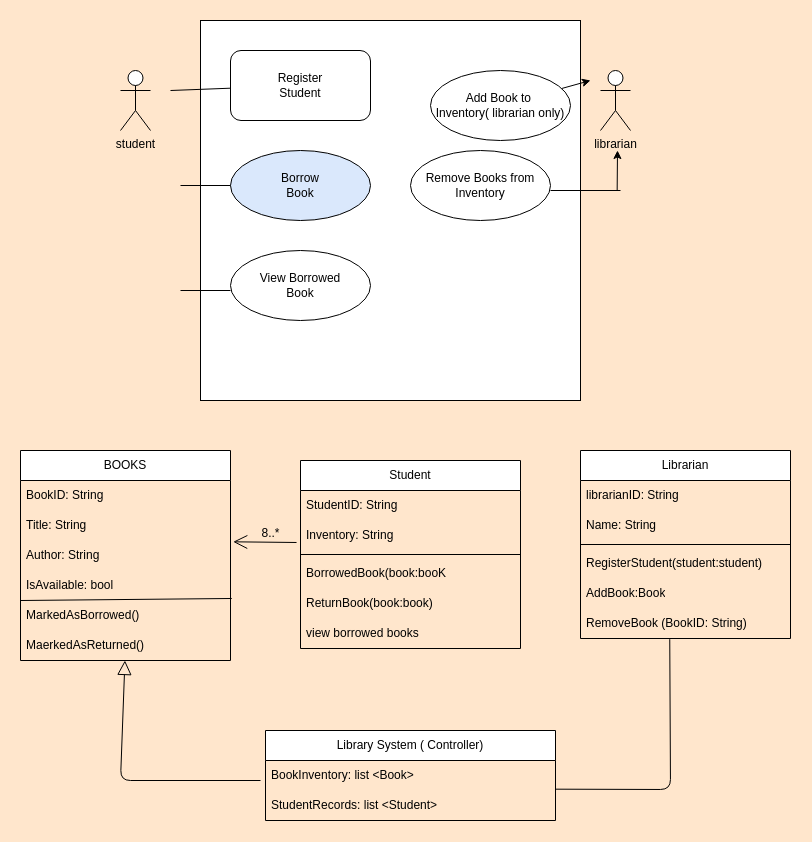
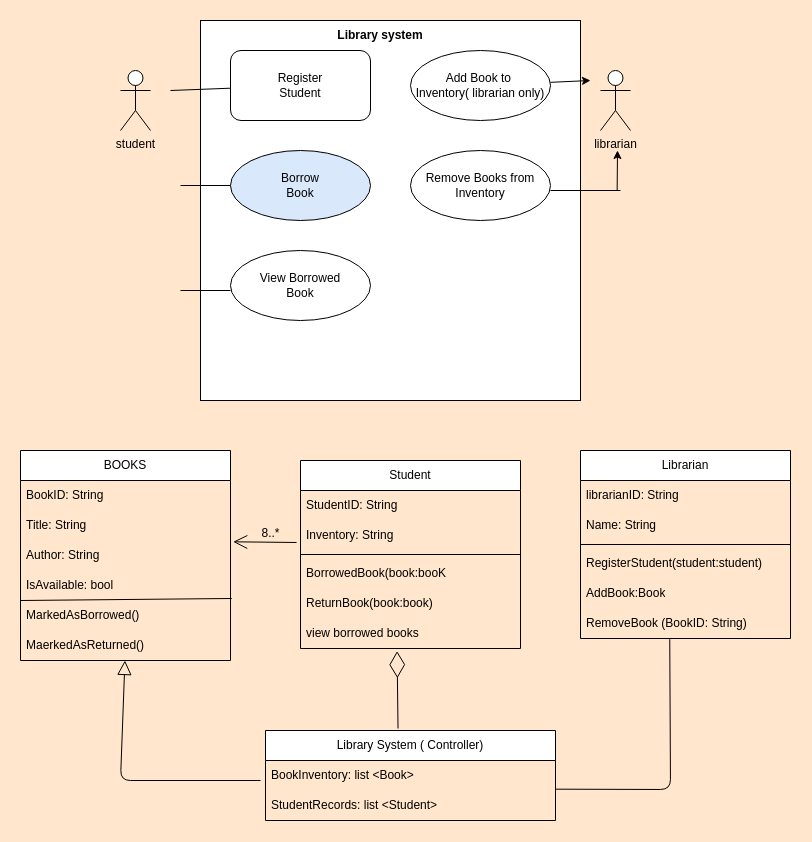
none -> (381, 36)
(501, 106) -> (481, 86)
none -> (398, 703)
